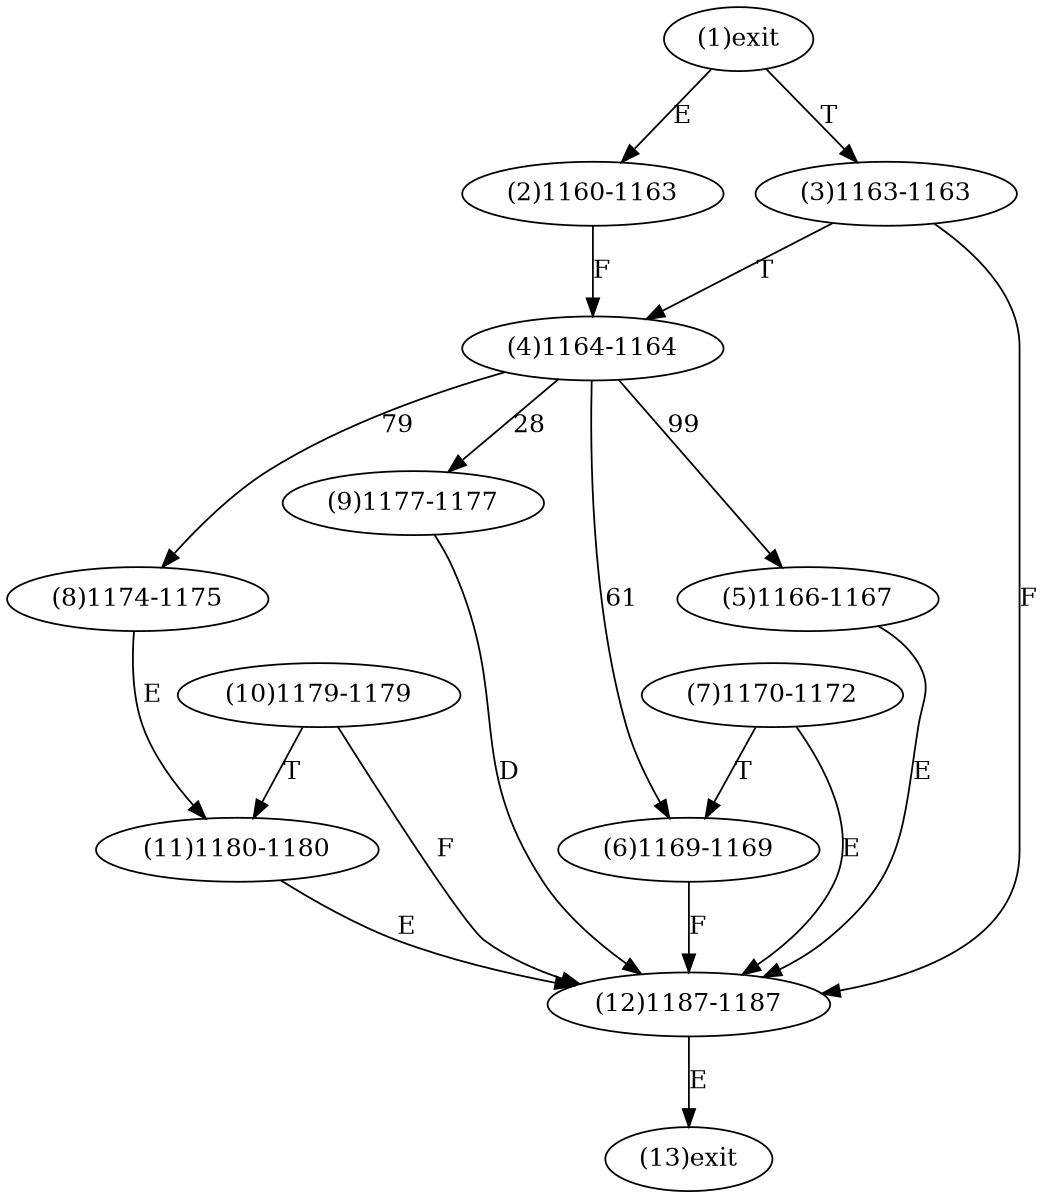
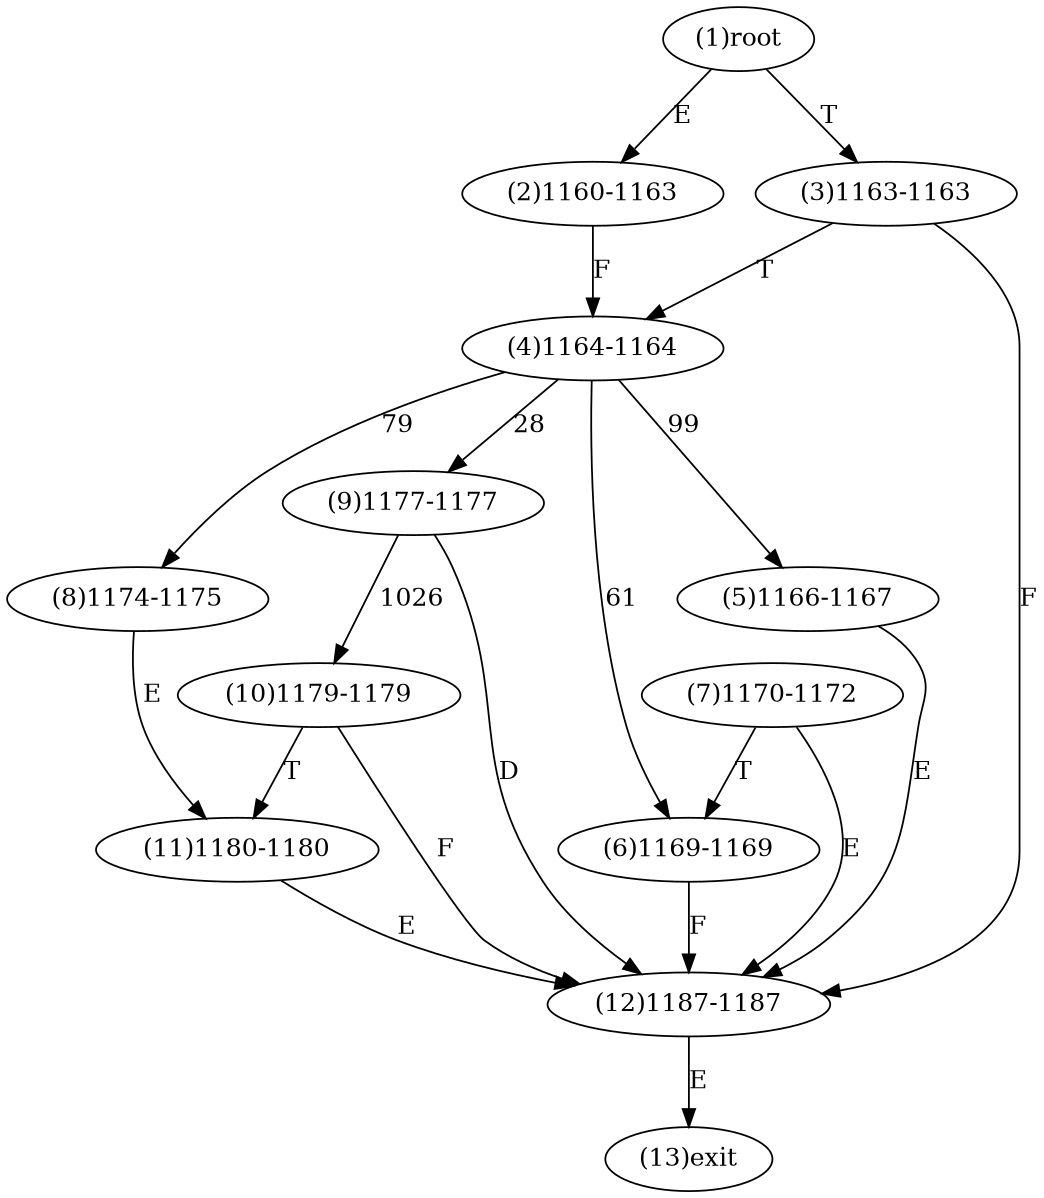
(739, 39) -> (739, 39)
none -> (370, 591)
